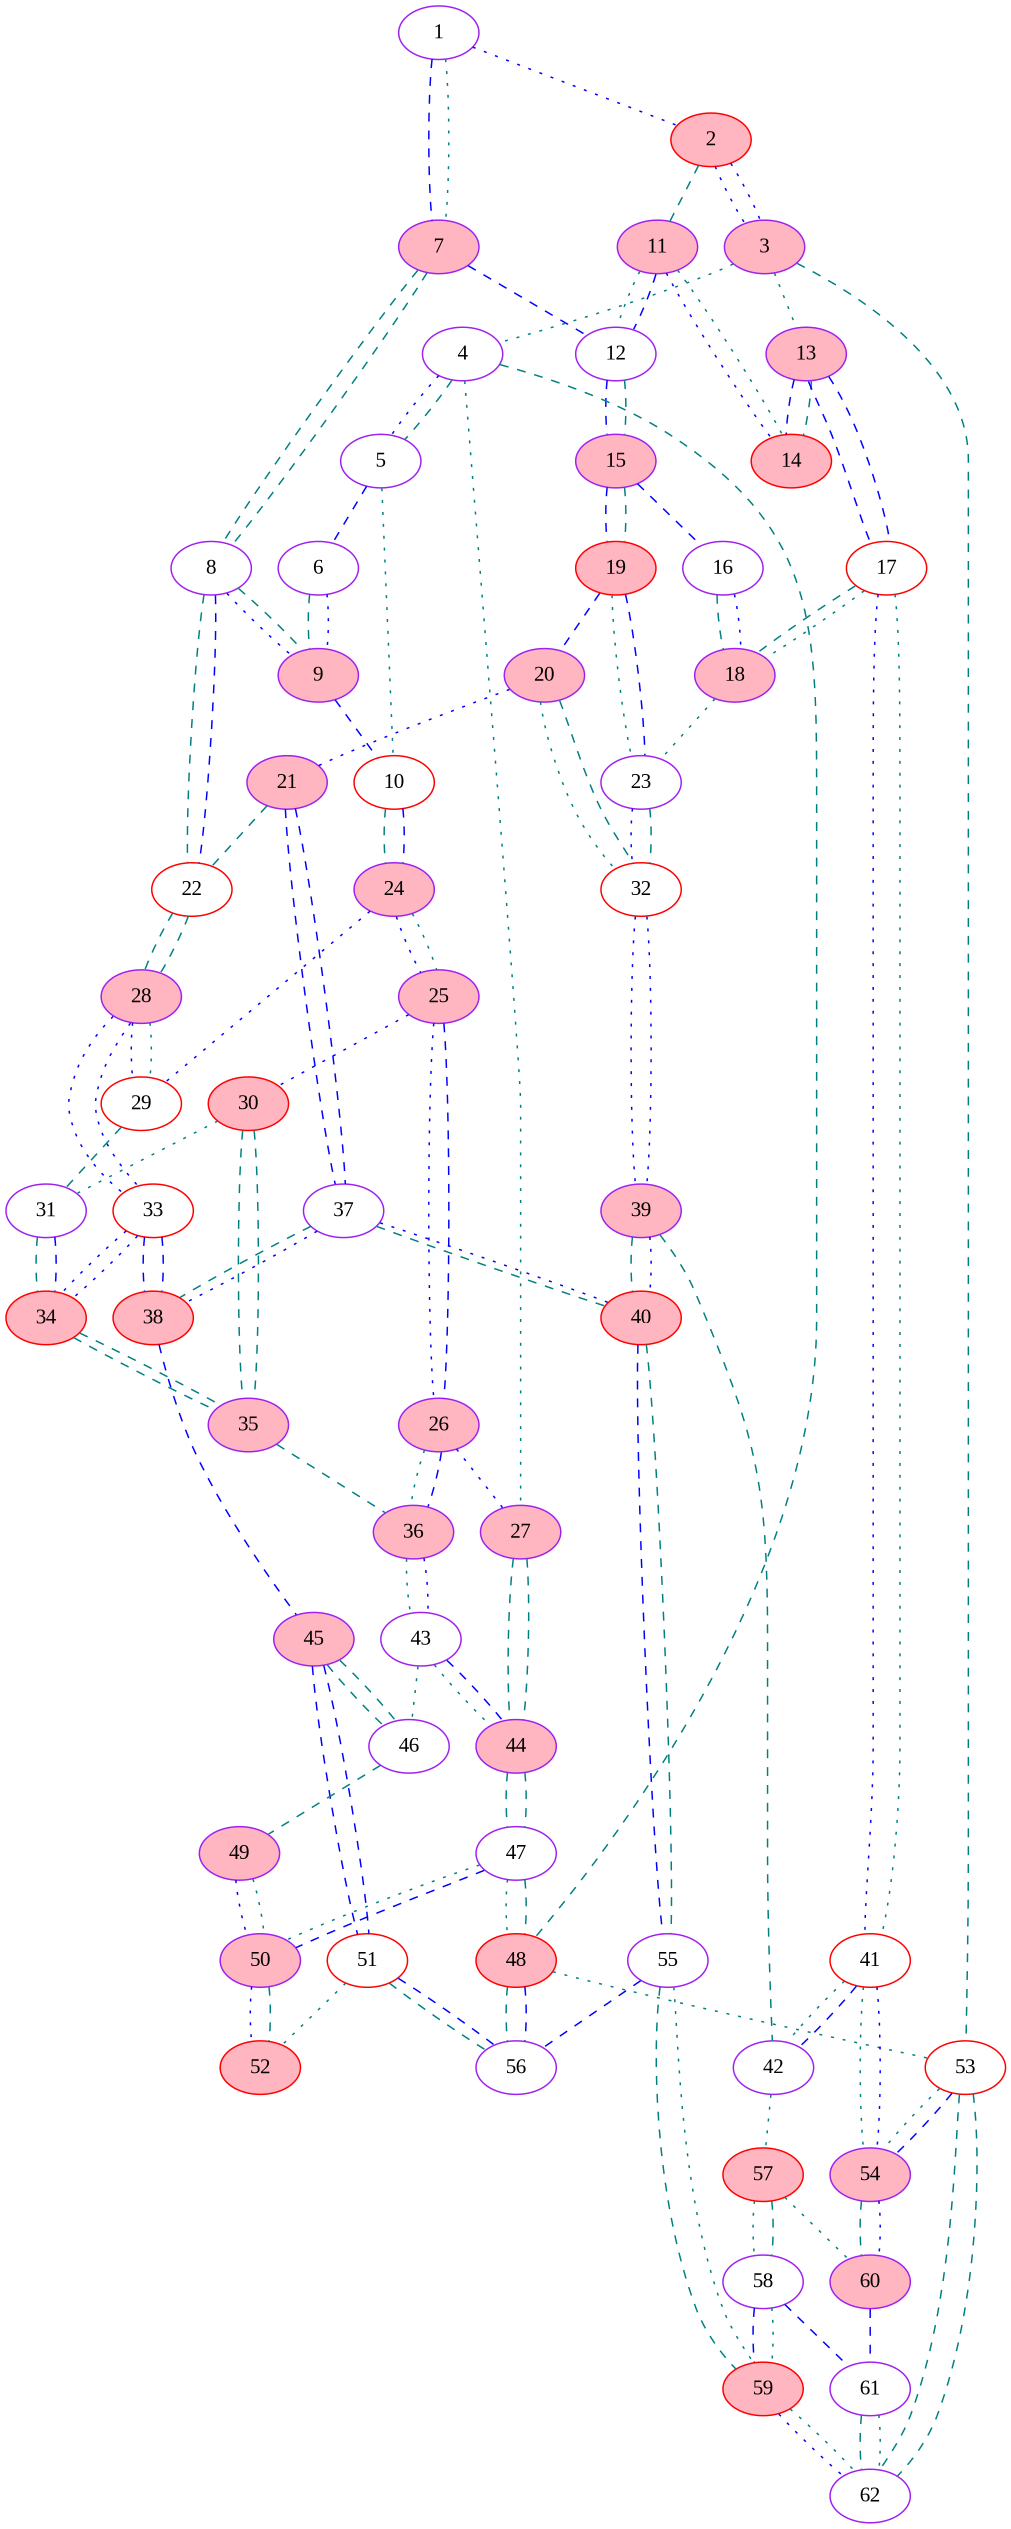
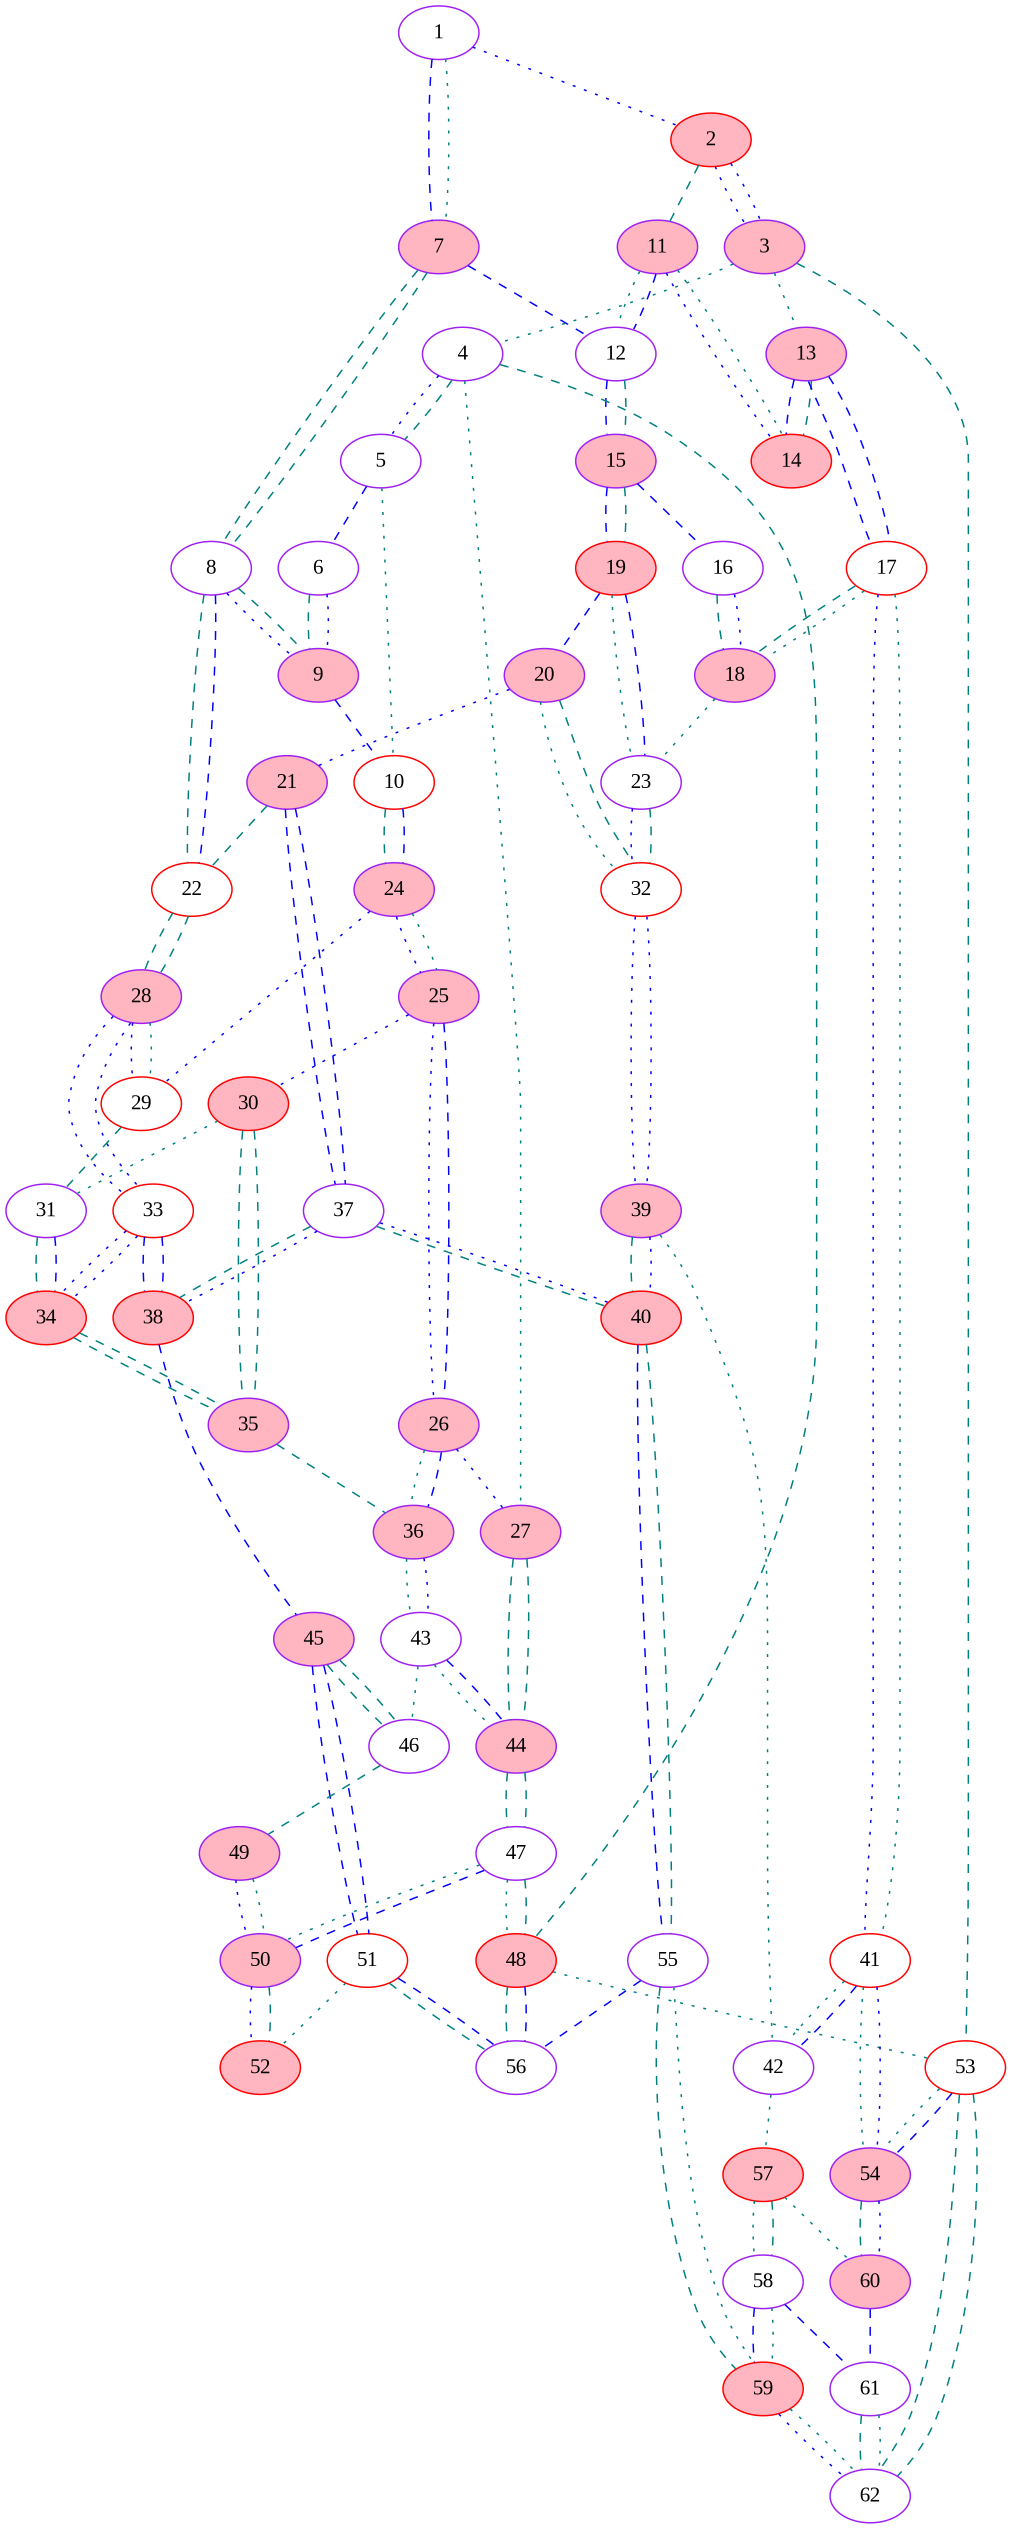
(767, 1627) -> (767, 1627)
